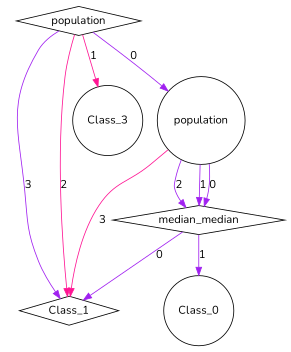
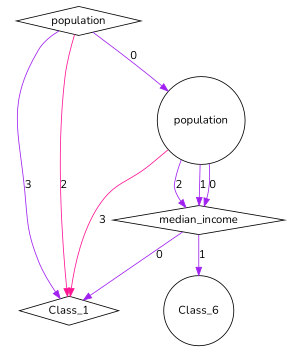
(108, 121) -> none
(199, 220) -> (199, 220)
(199, 311) -> (199, 311)
